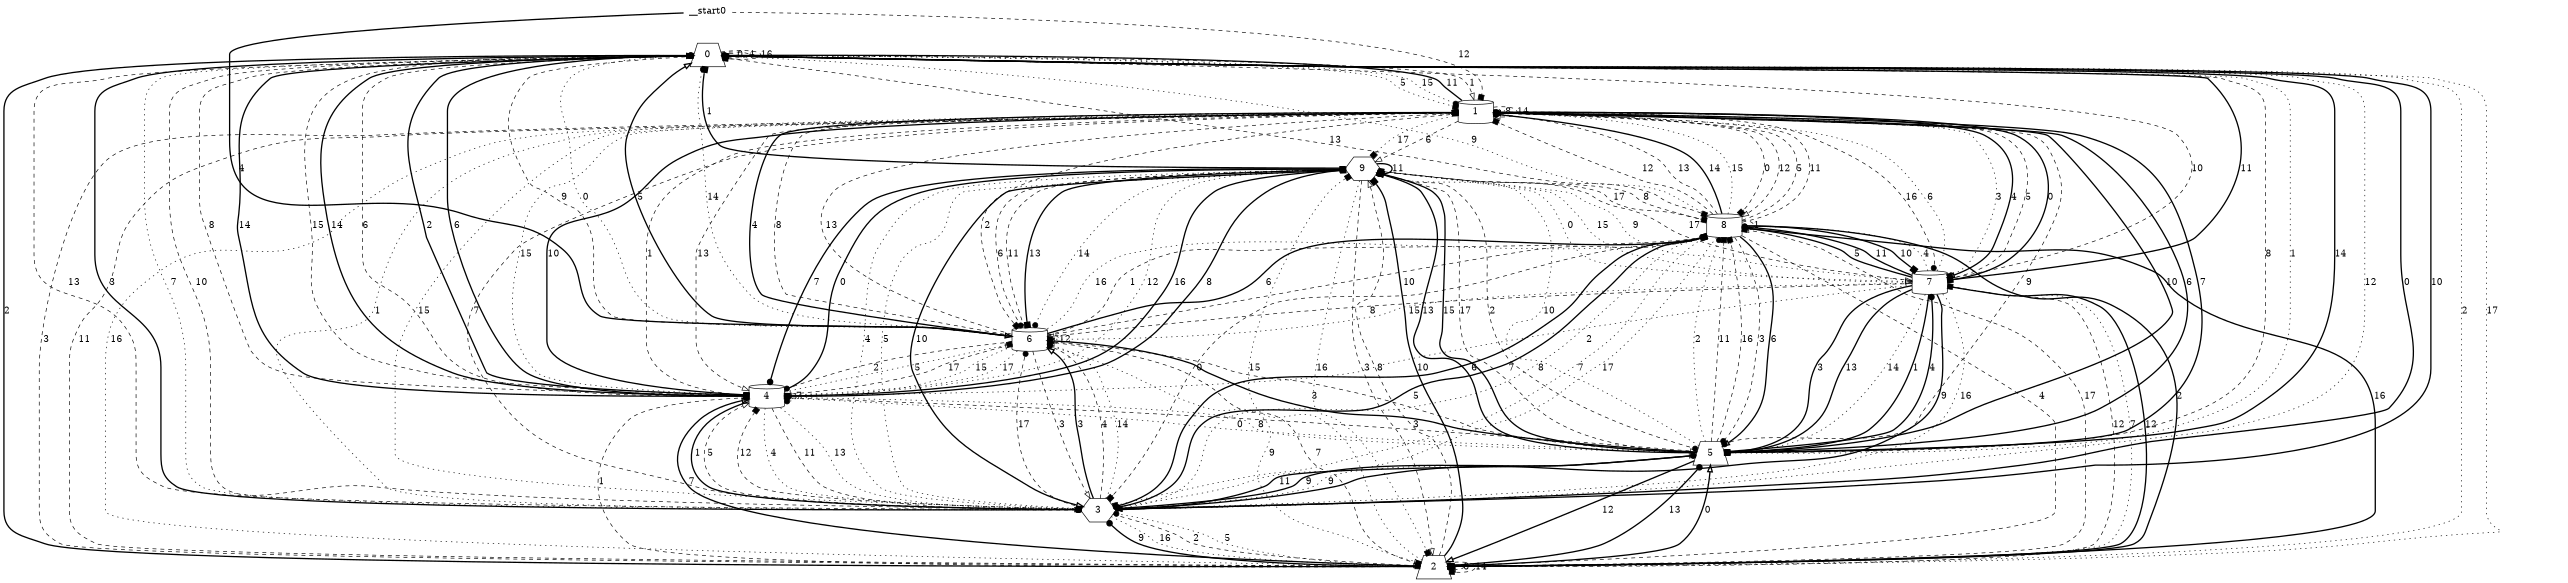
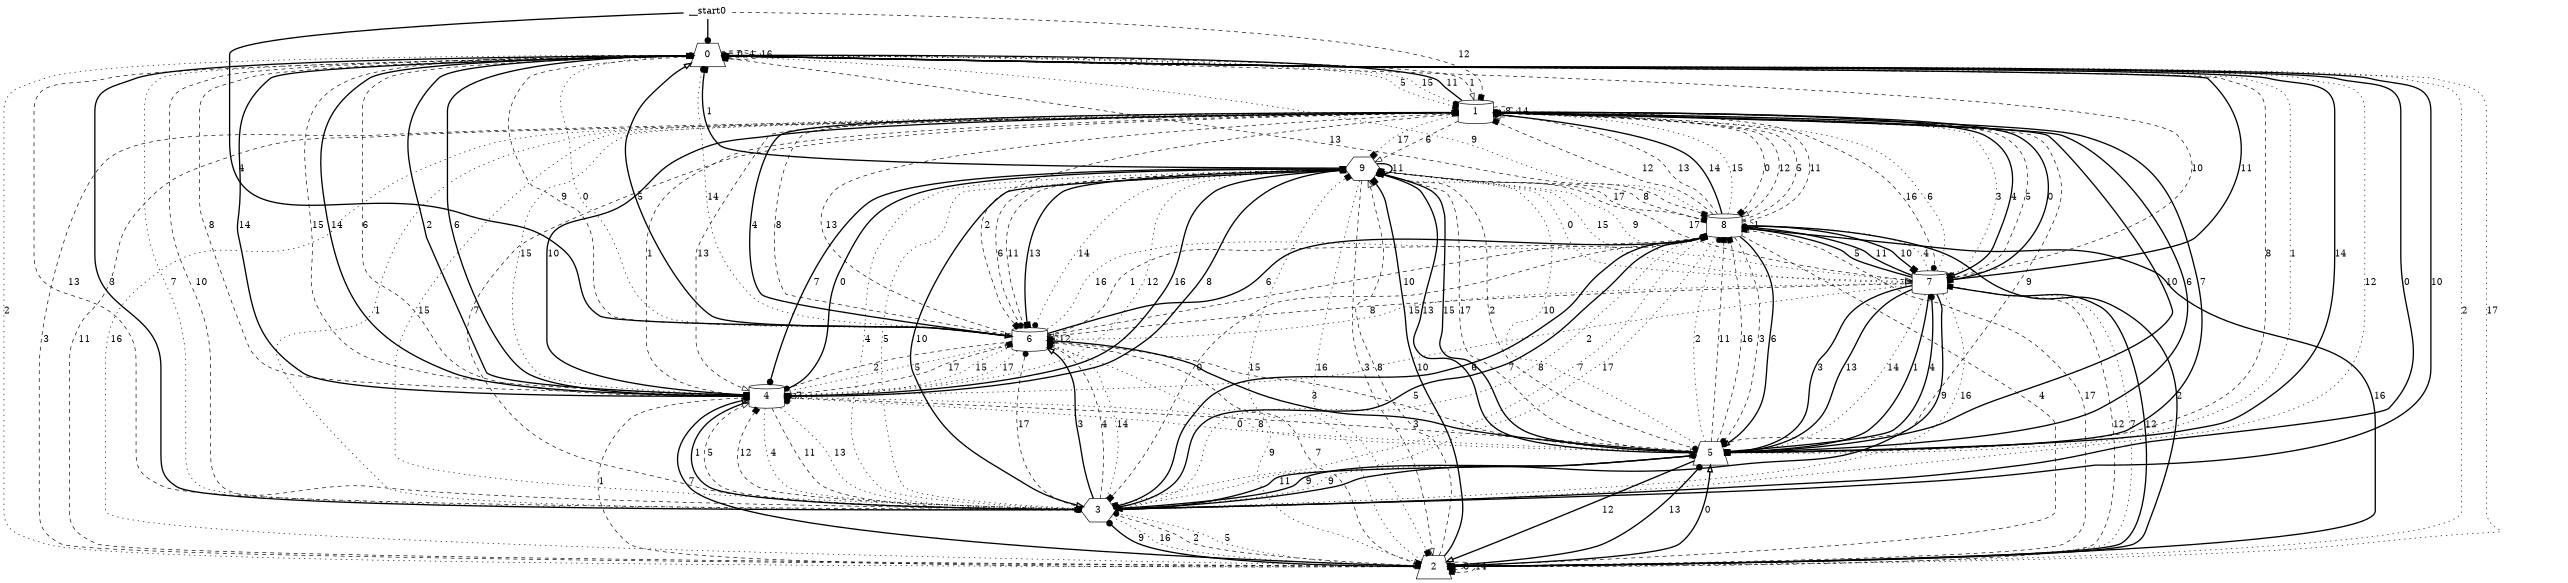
none -> (708, 28)
(1056, 423) -> none
(28, 538) -> (28, 538)
